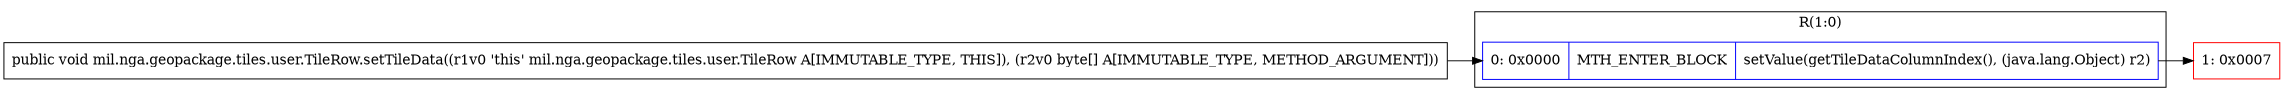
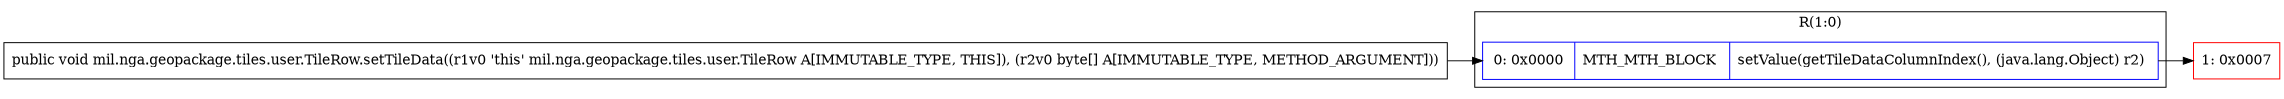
(1652, 60) -> (1649, 60)
